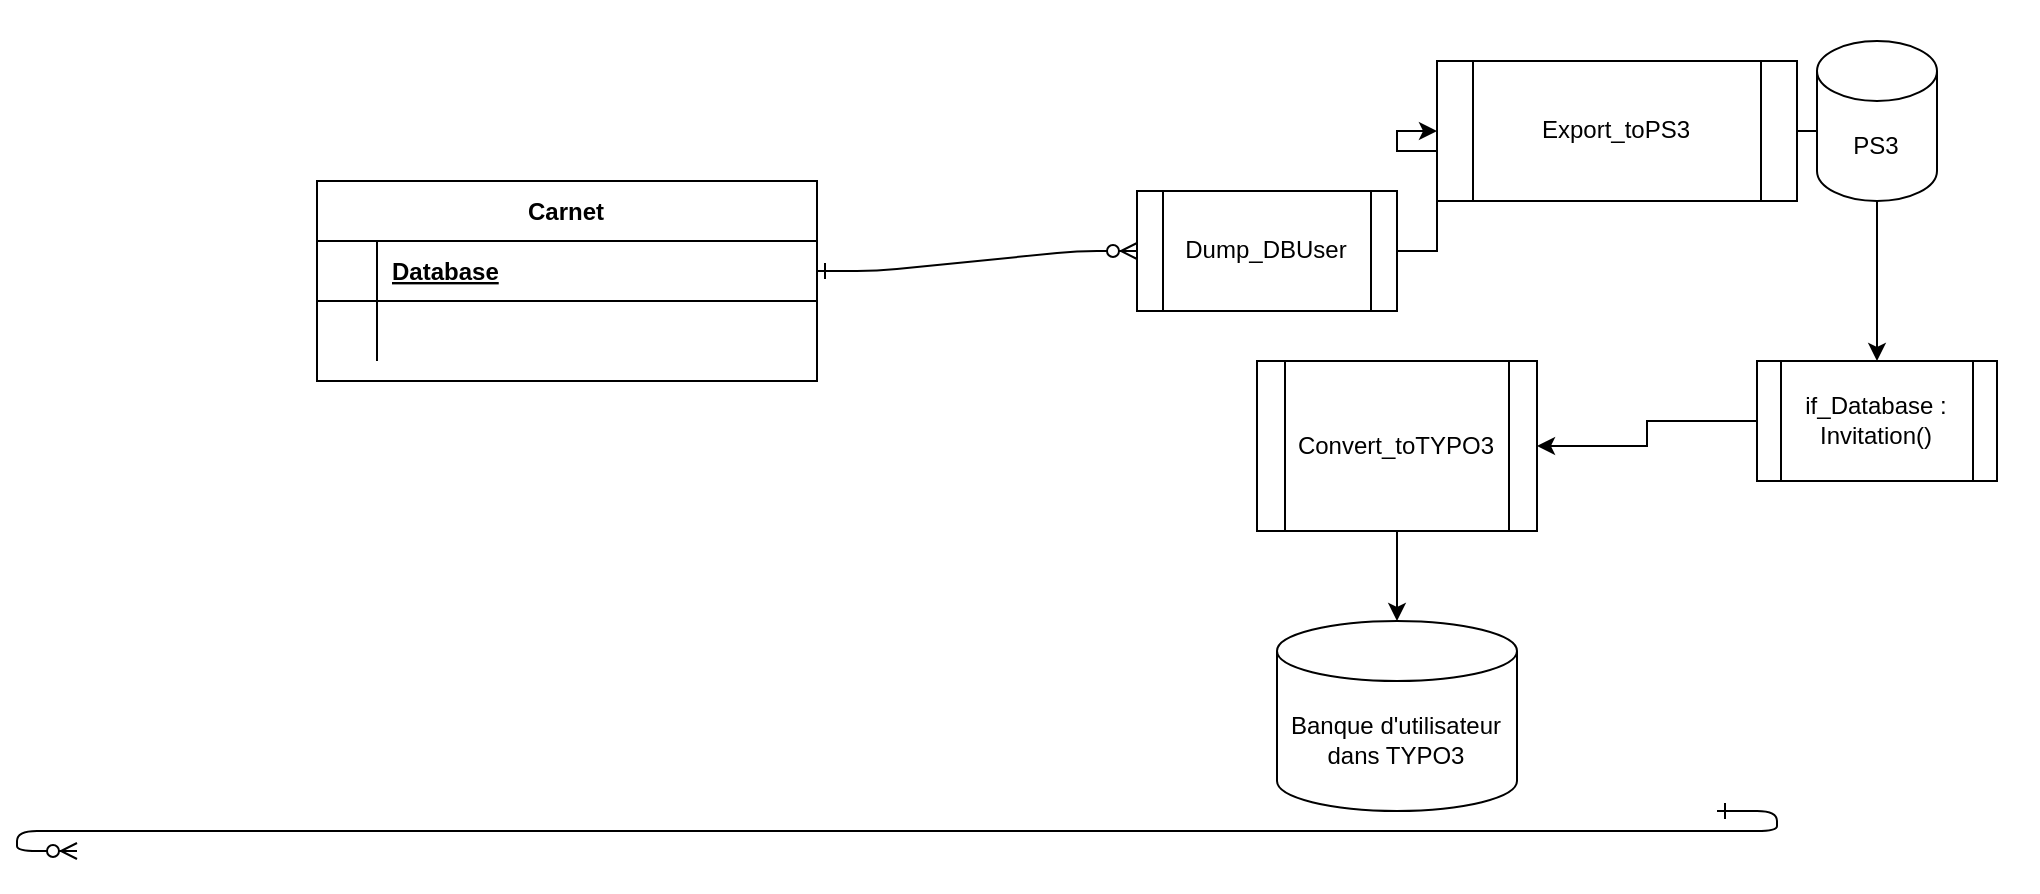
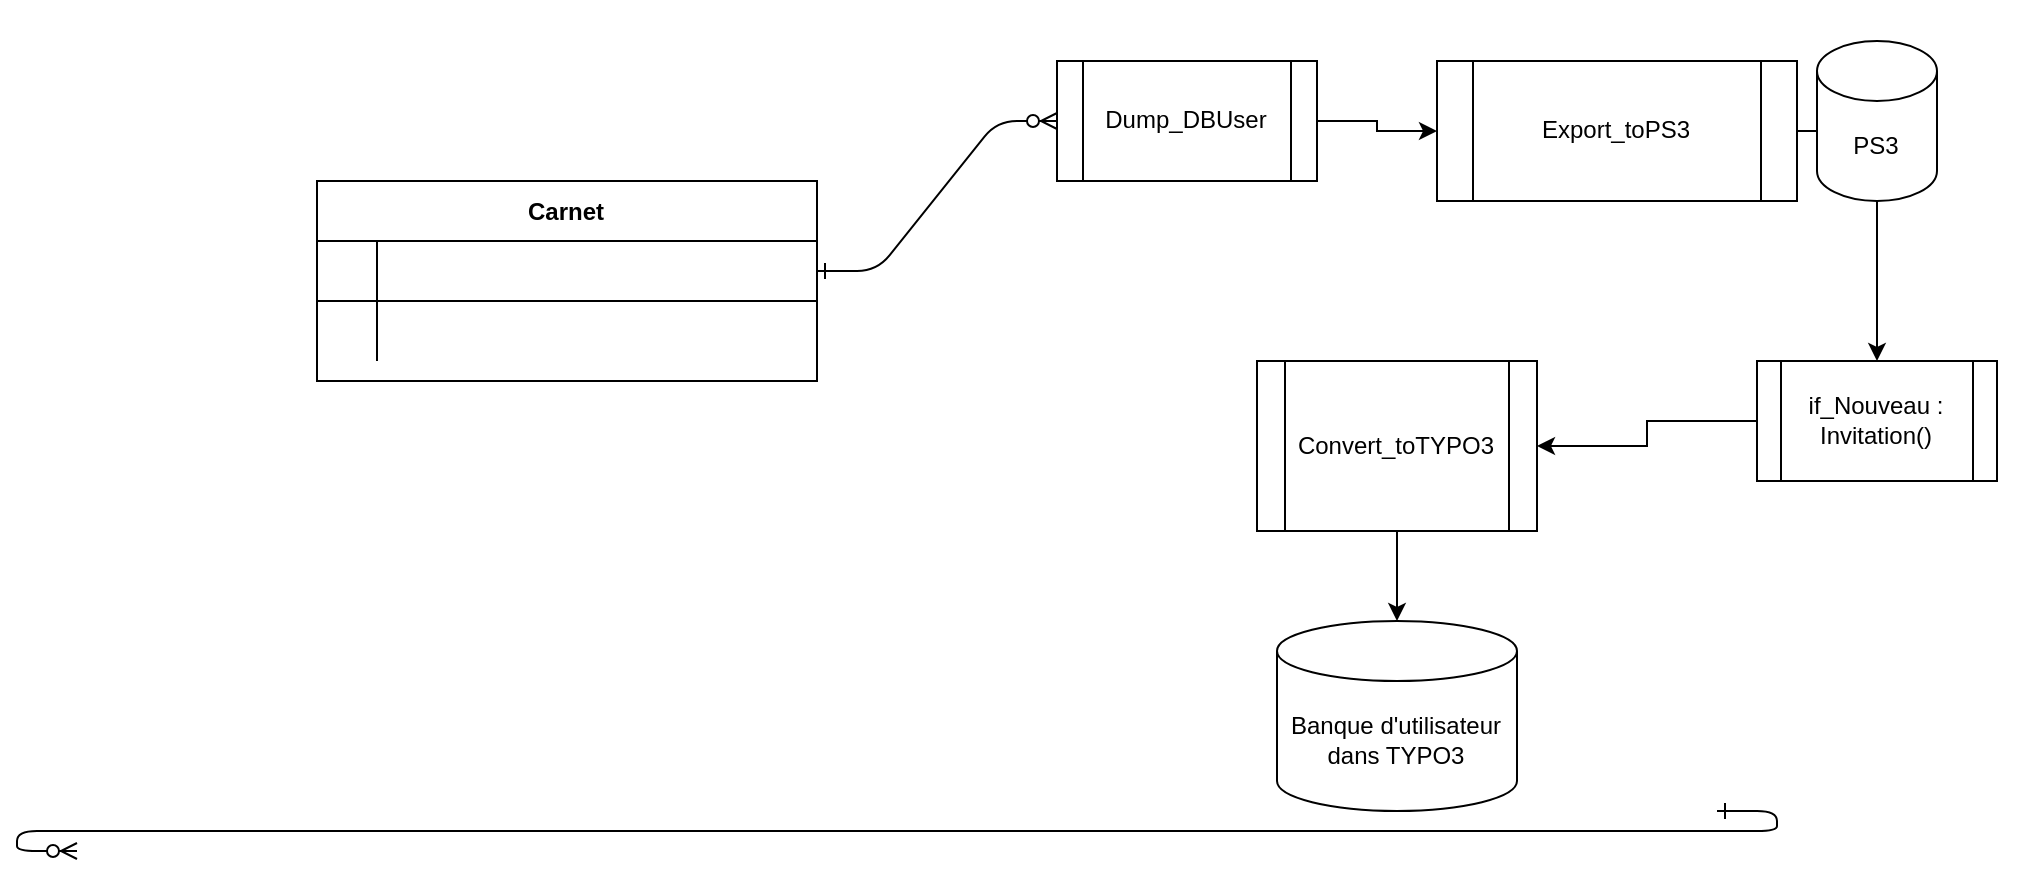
(1267, 251) -> (1187, 121)
(597, 271) -> none
(1877, 421) -> (1877, 421)
